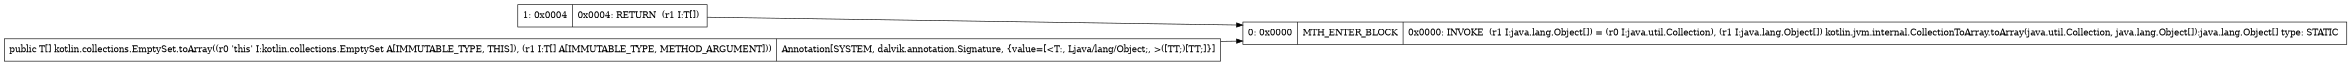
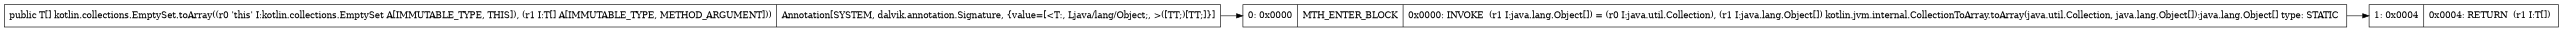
(972, 21) -> (2355, 16)
